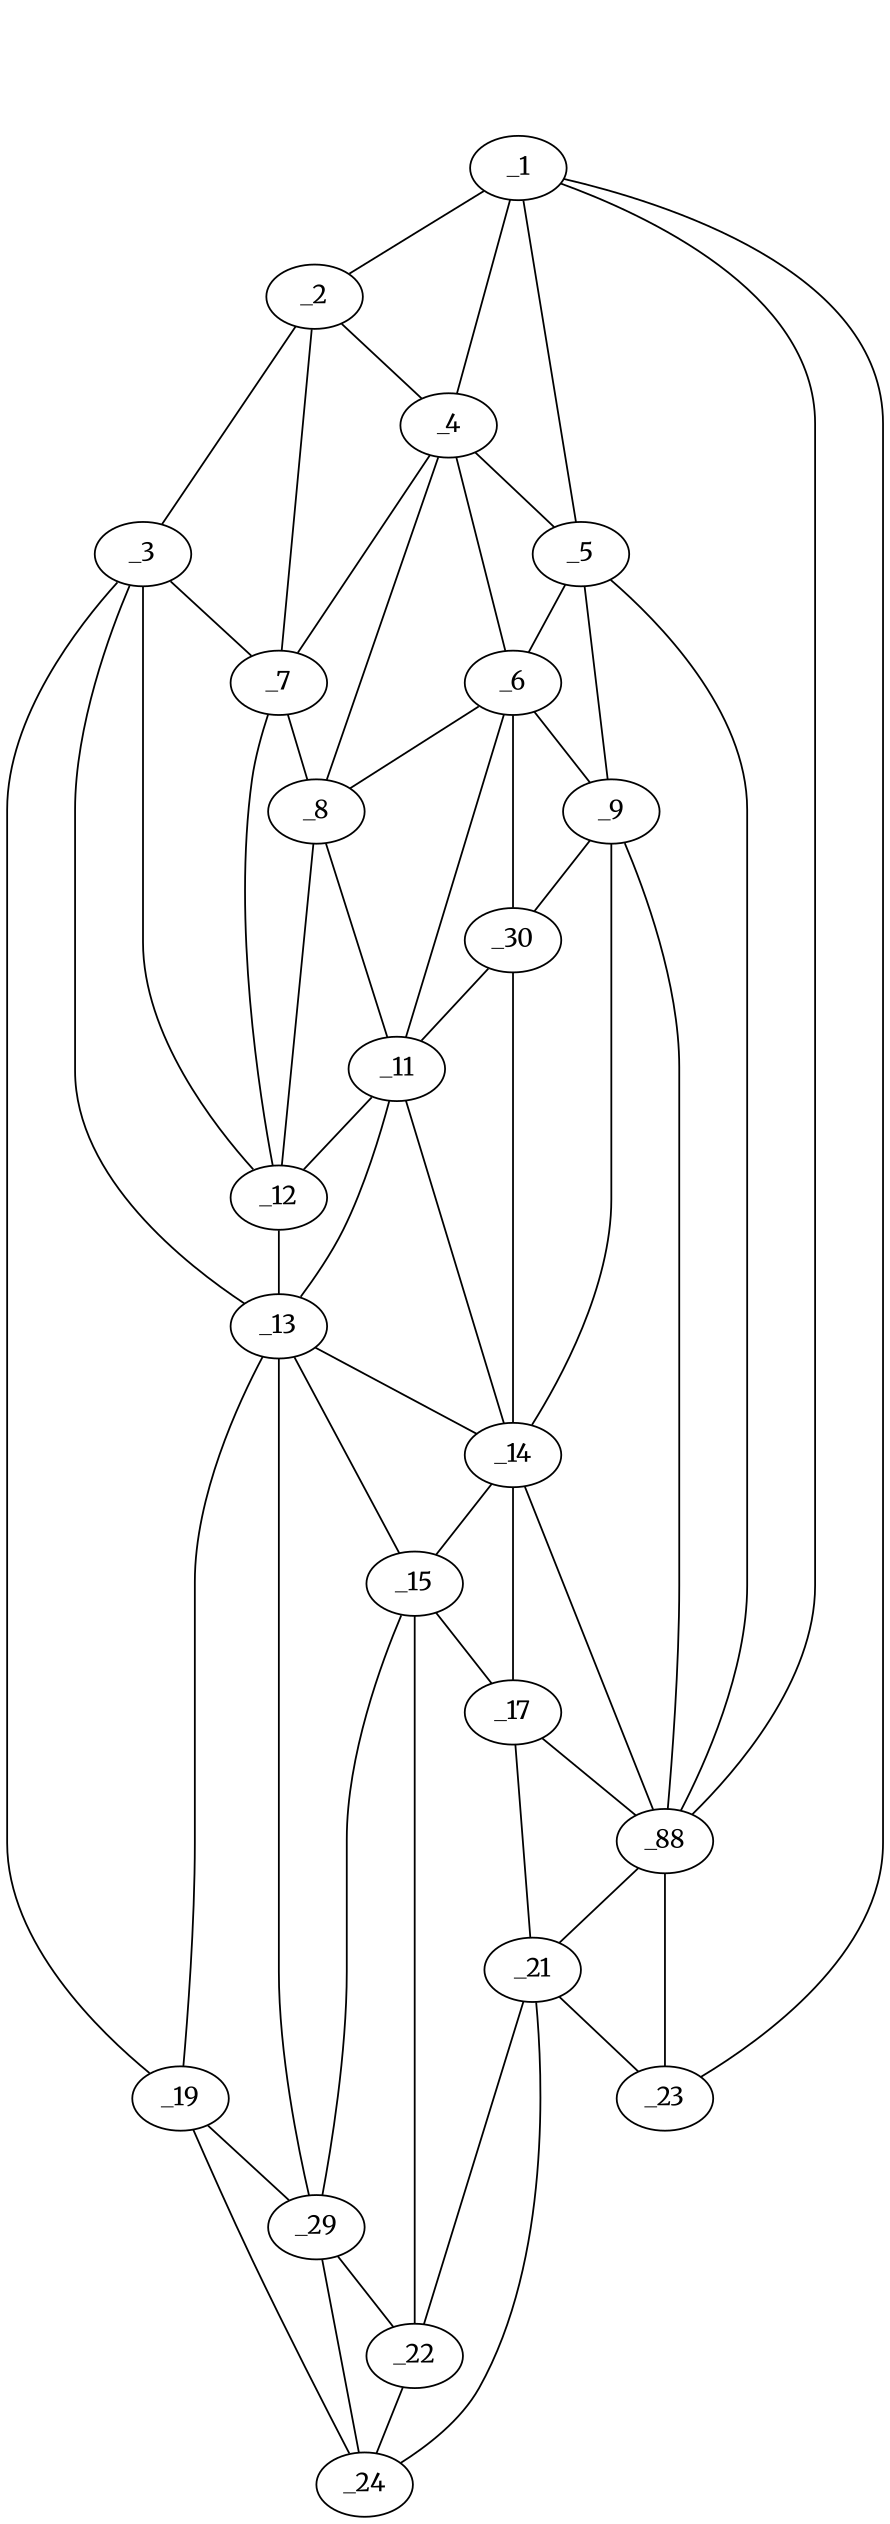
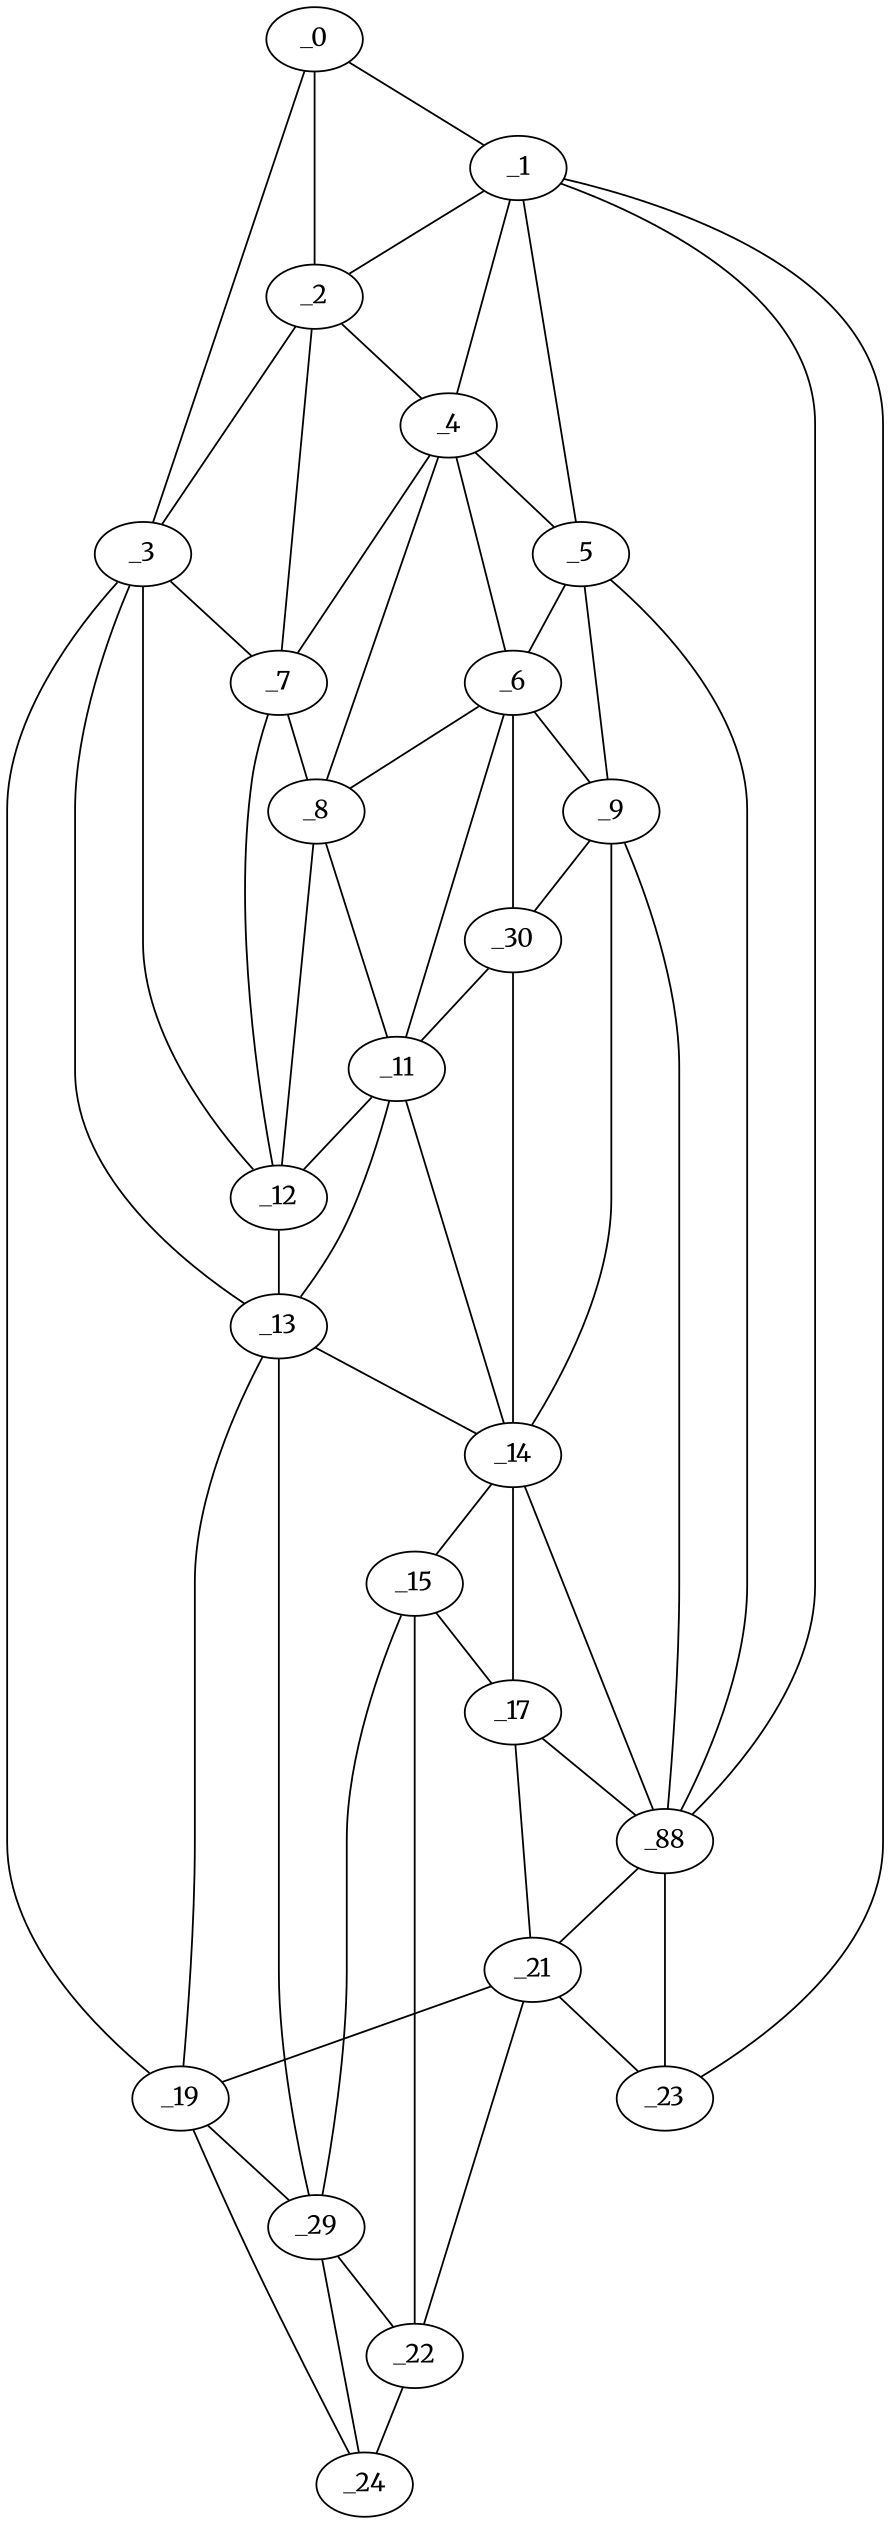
none -> (315, 39)
(347, 1455) -> none
(526, 2253) -> (357, 2034)
